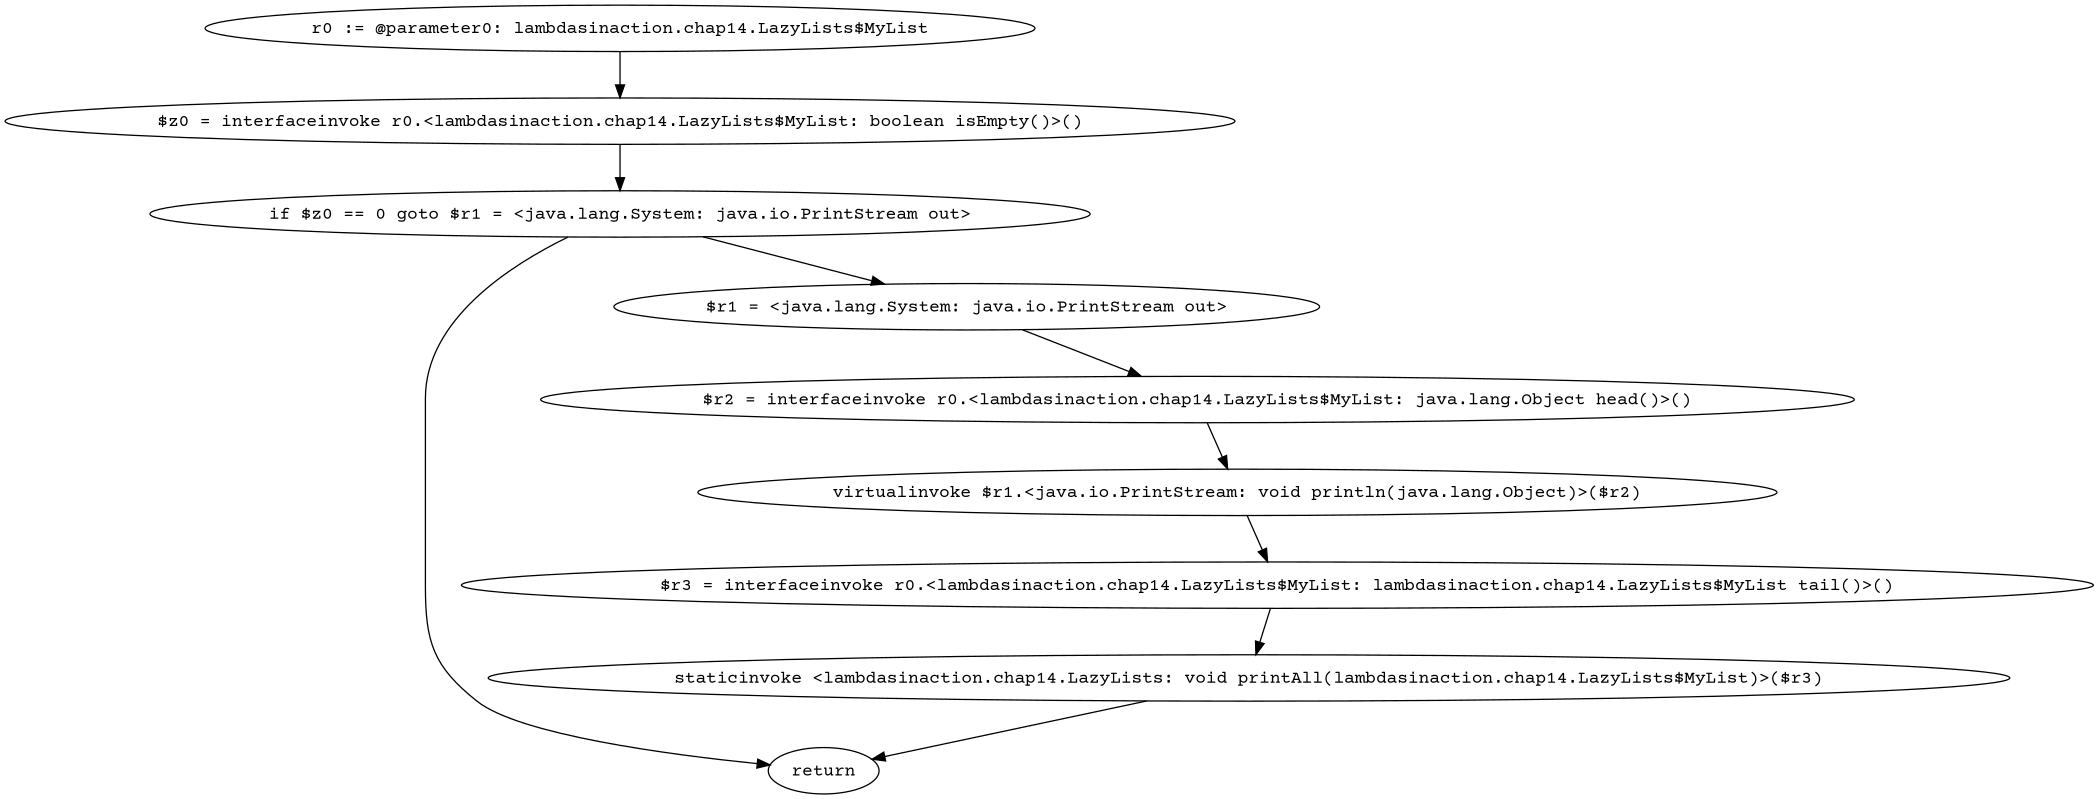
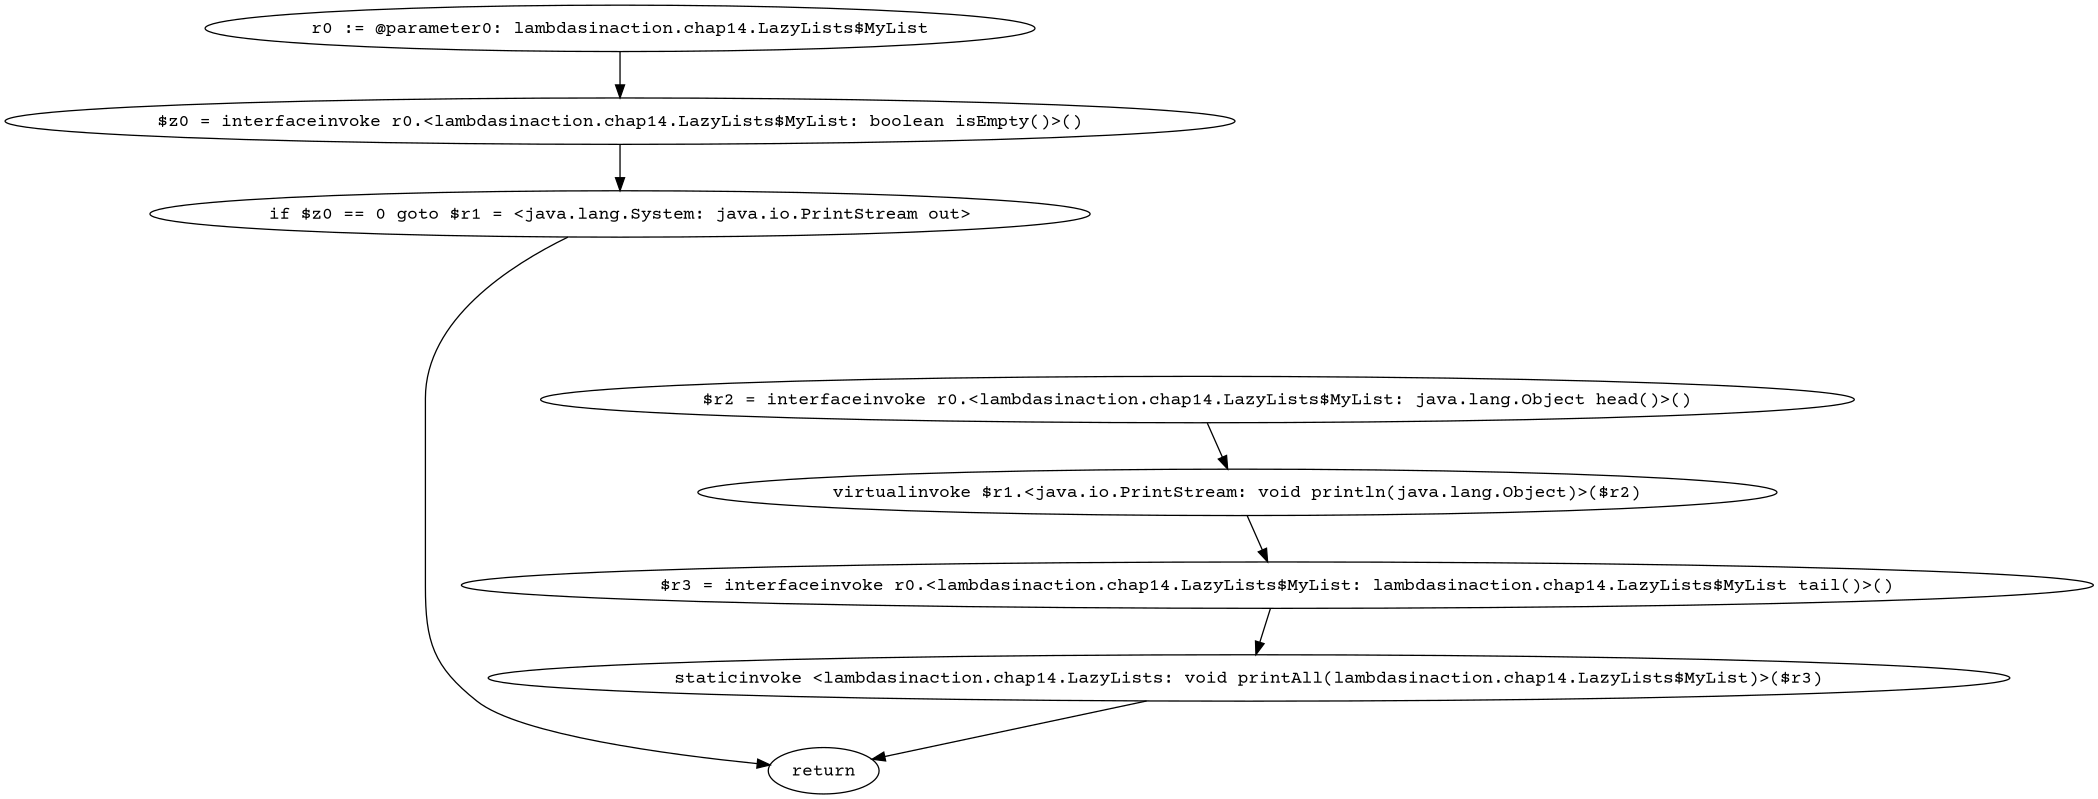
(967, 307) -> none
